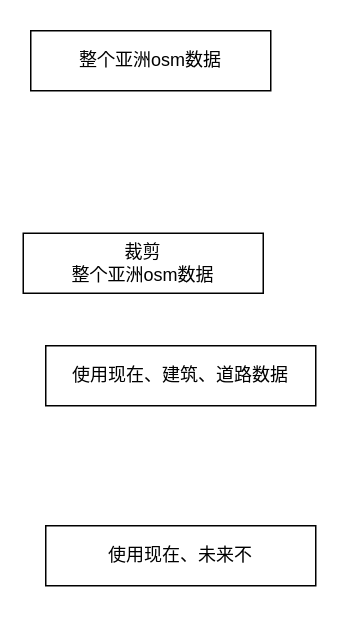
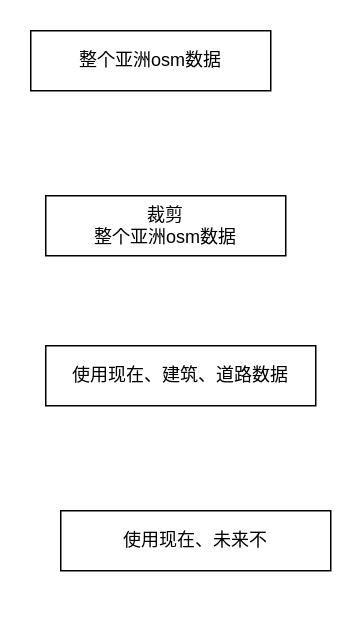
(143, 263) -> (166, 226)
(181, 556) -> (196, 541)
